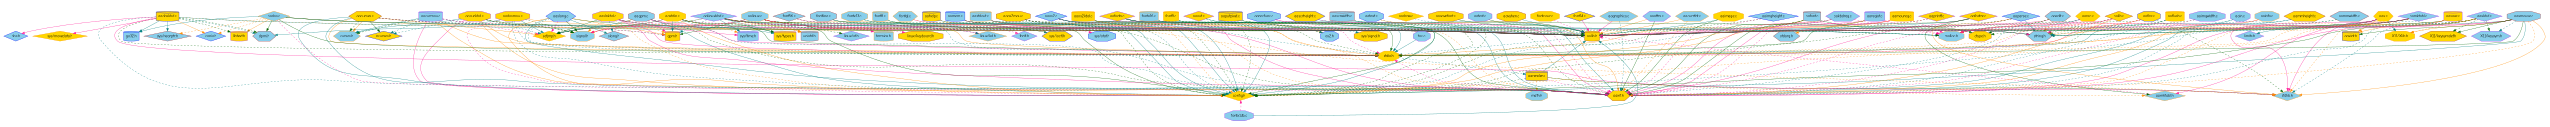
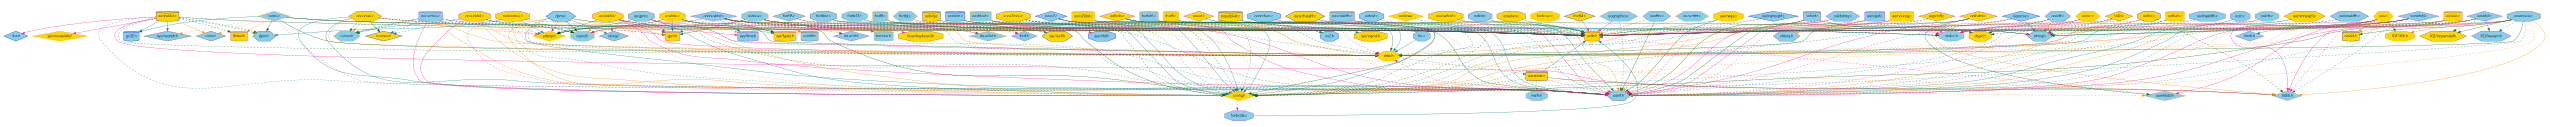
(561, 16) -> (561, 16)
(789, 16) -> (789, 16)
none -> (870, 24)
(641, 25) -> (641, 25)
(2338, 33) -> (2338, 33)
(211, 36) -> (211, 36)
(1996, 74) -> (1996, 74)
(1619, 96) -> (1619, 96)
(1241, 107) -> (1237, 104)
